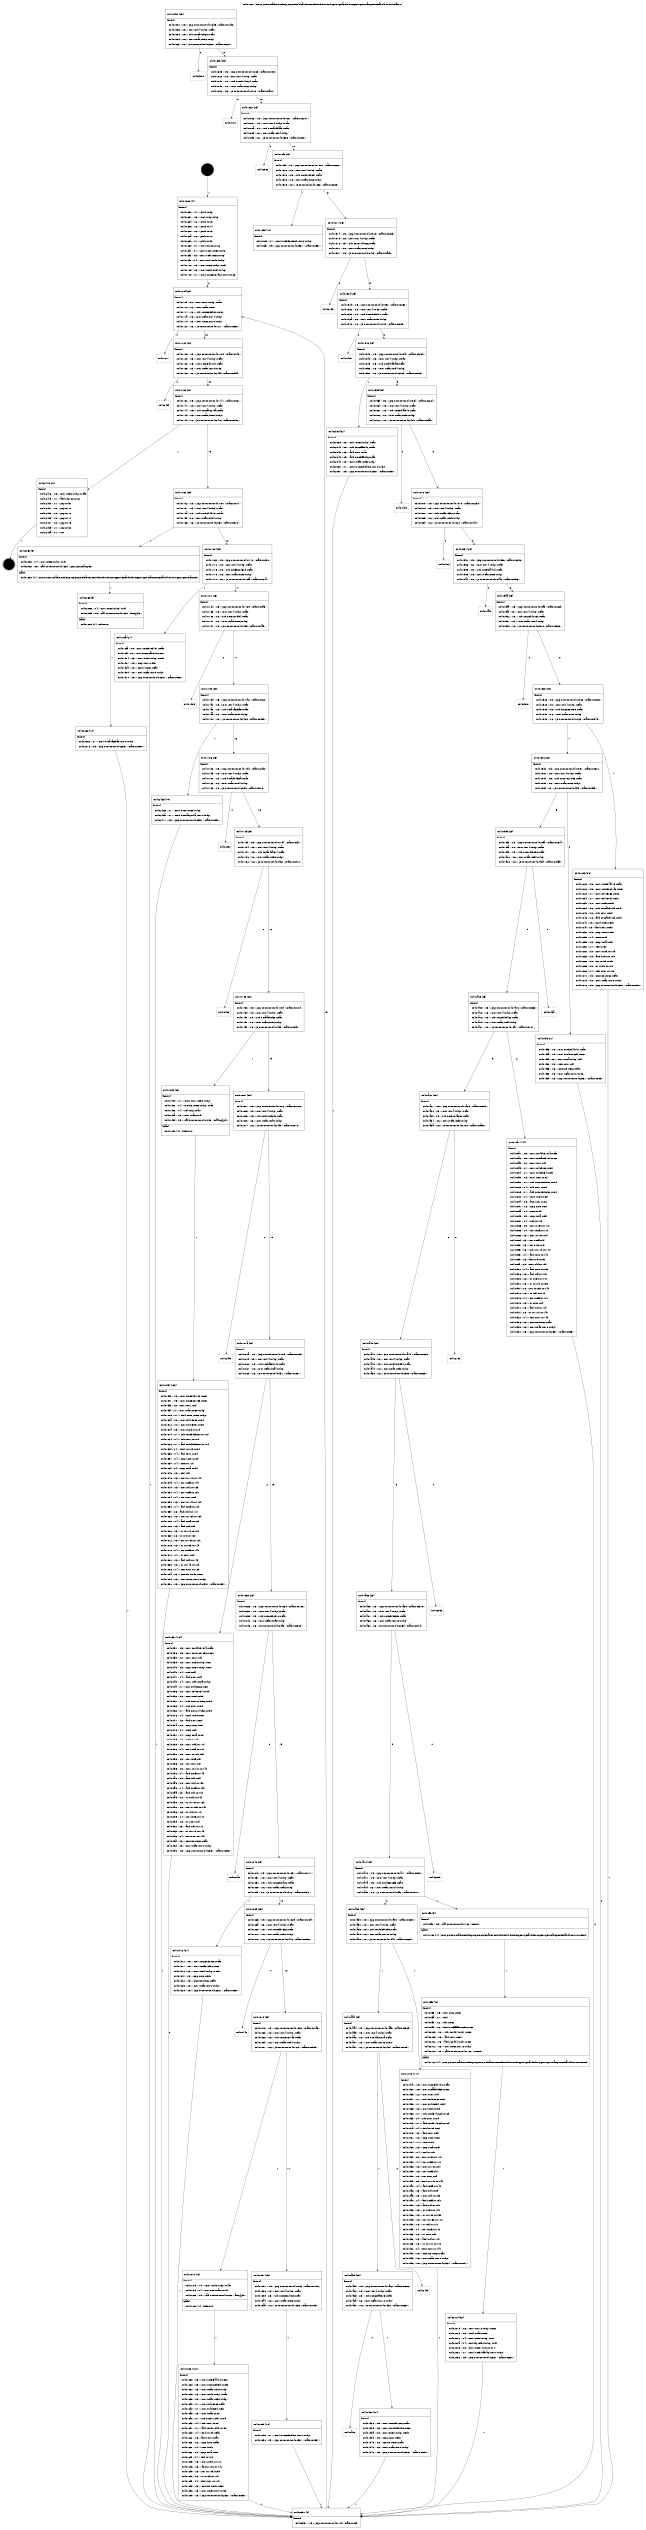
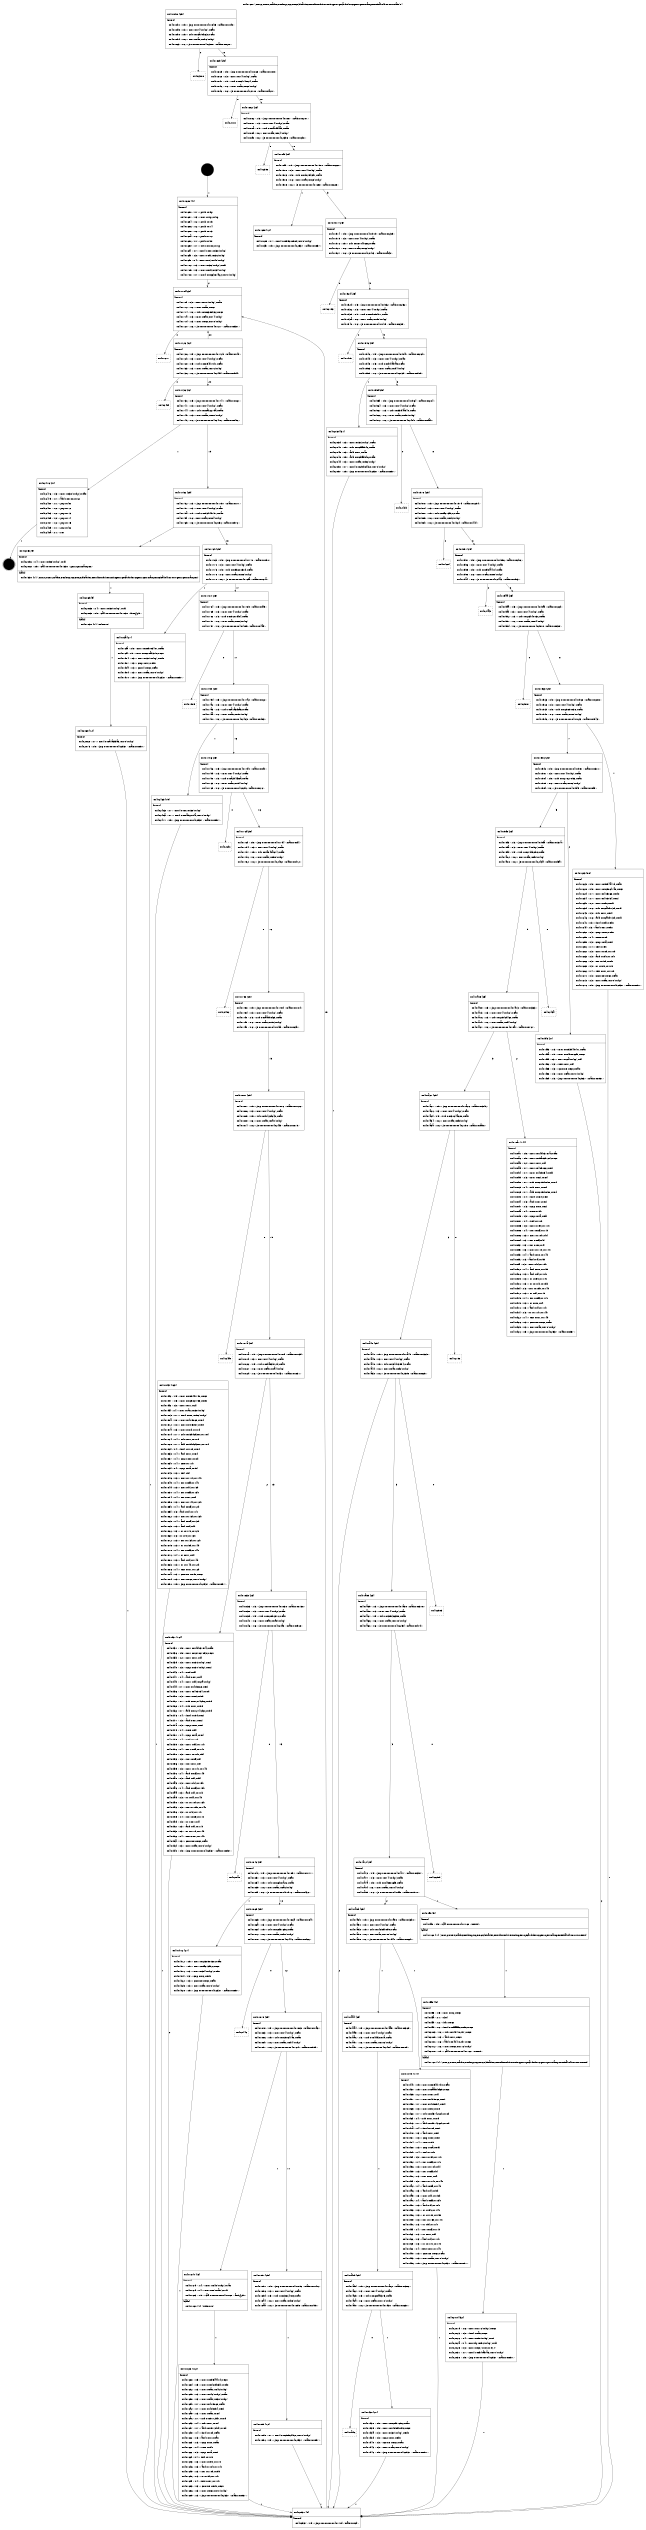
(204, 334) -> (208, 336)
(195, 1111) -> none
(594, 2018) -> (338, 1939)
(423, 2290) -> none
